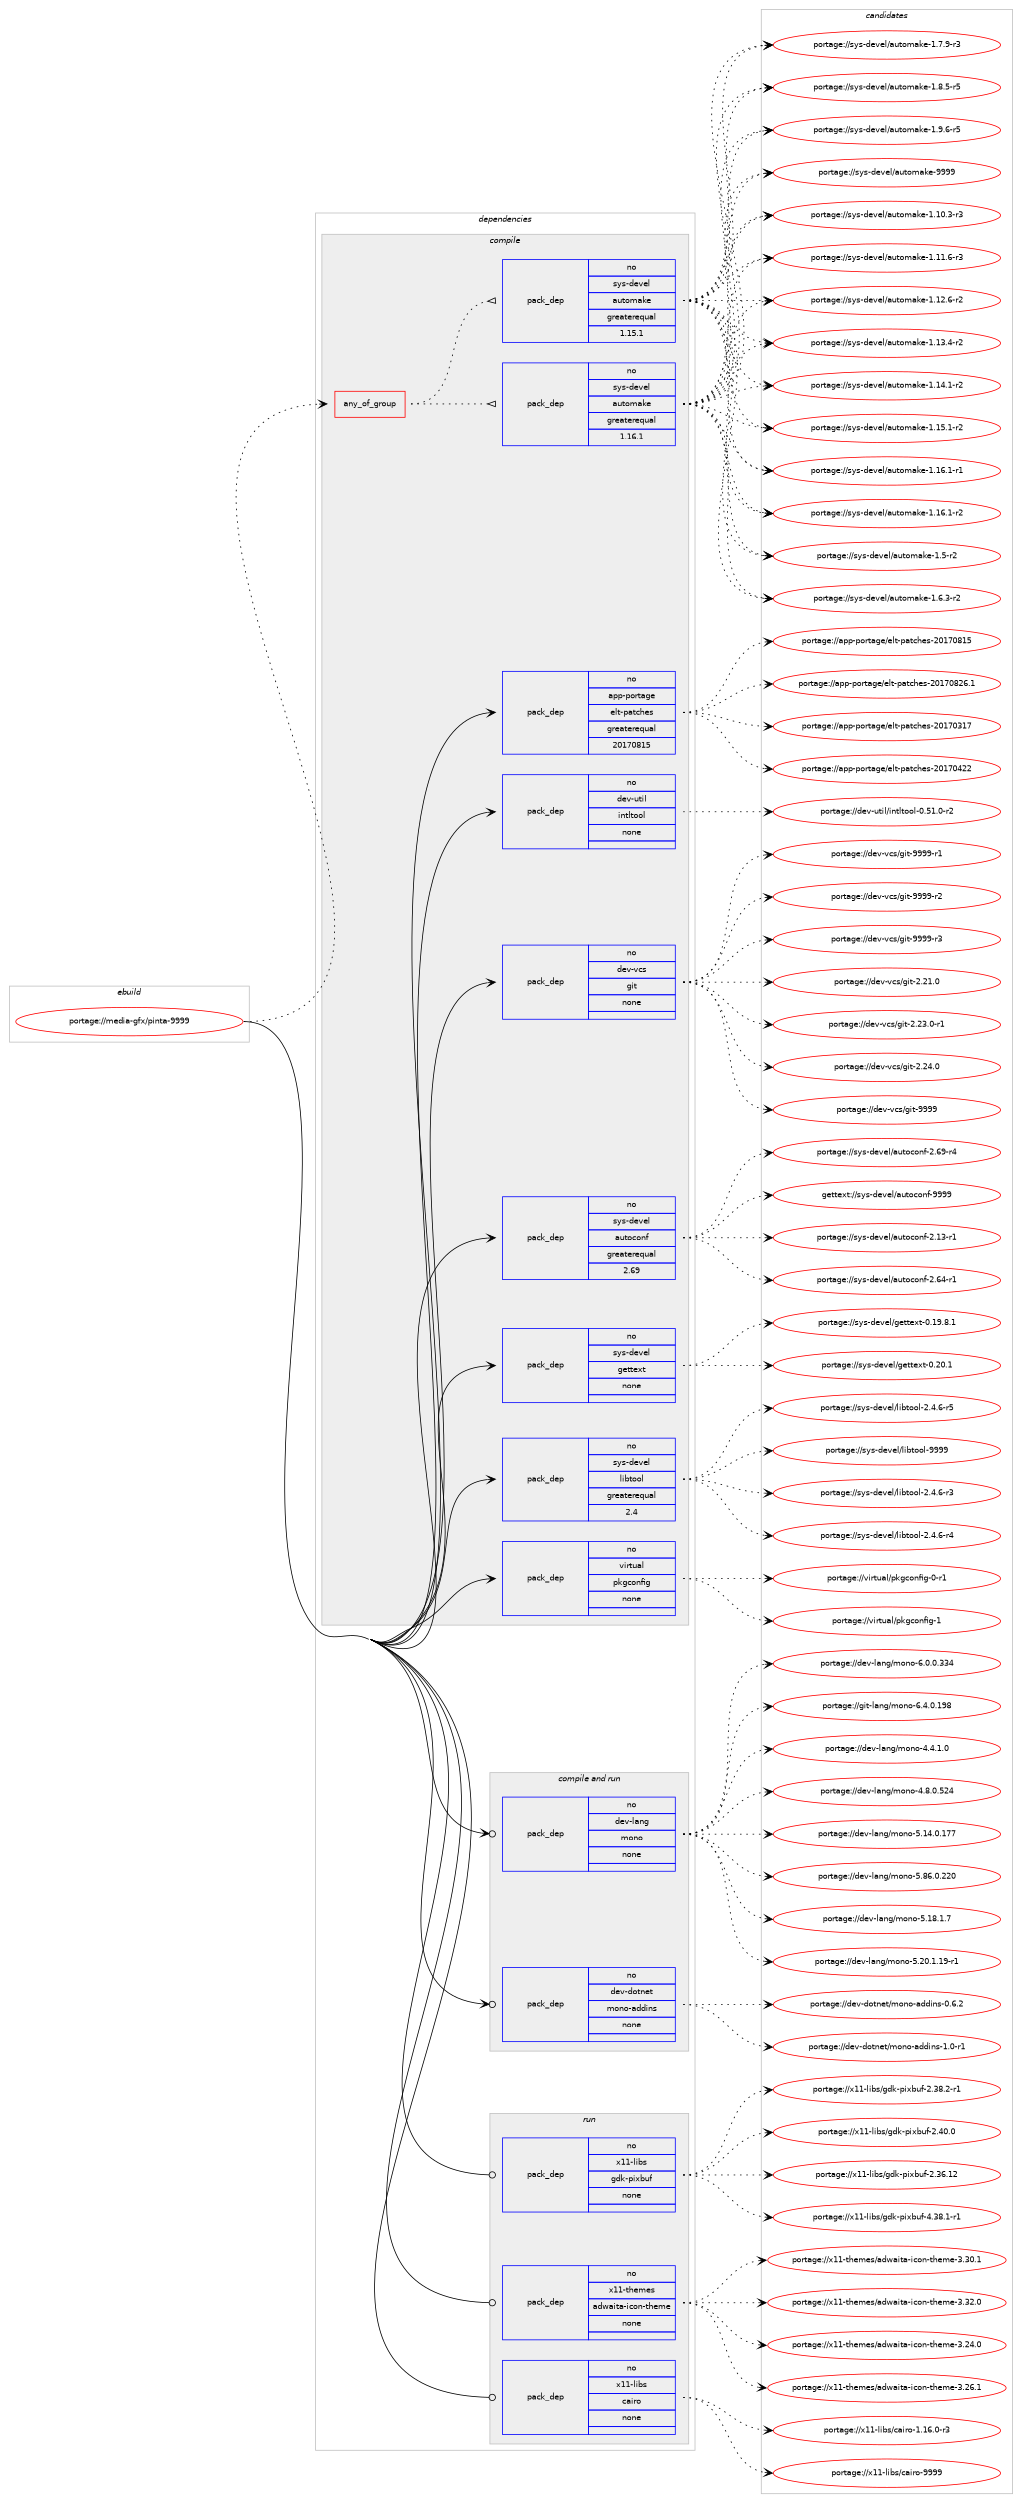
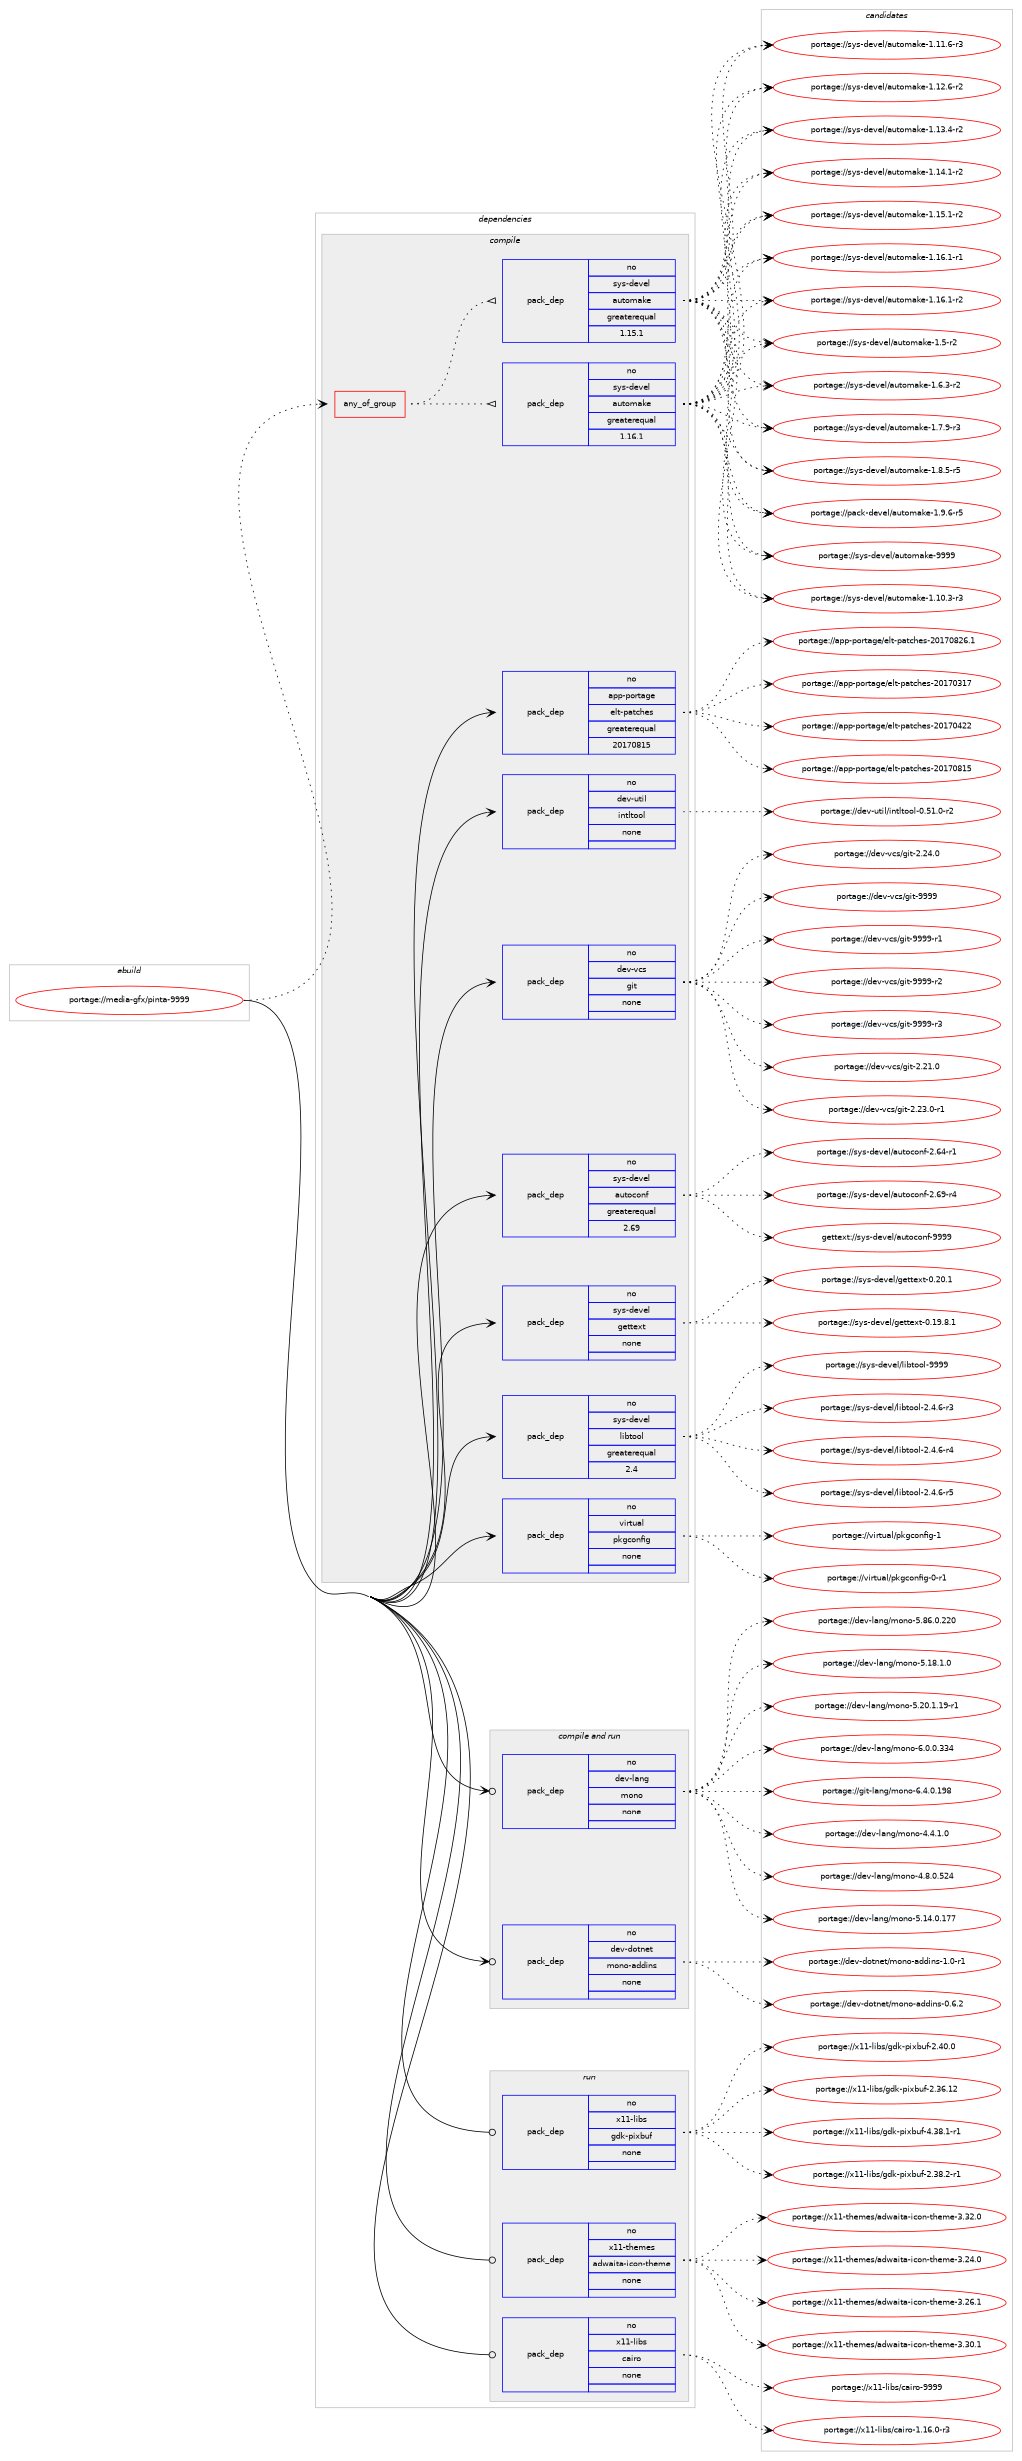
(887, 130) -> (887, 514)
(887, 1238) -> none
(887, 1919) -> (887, 1664)
